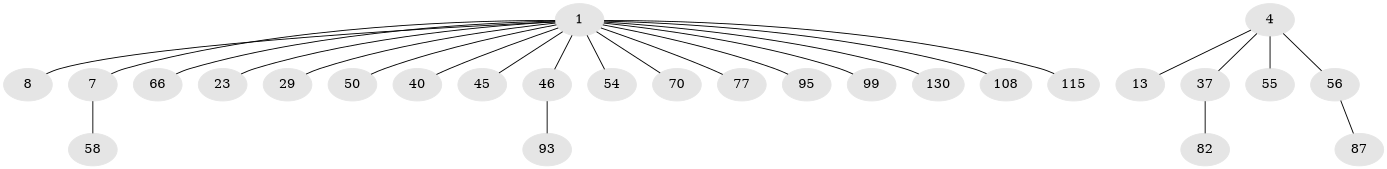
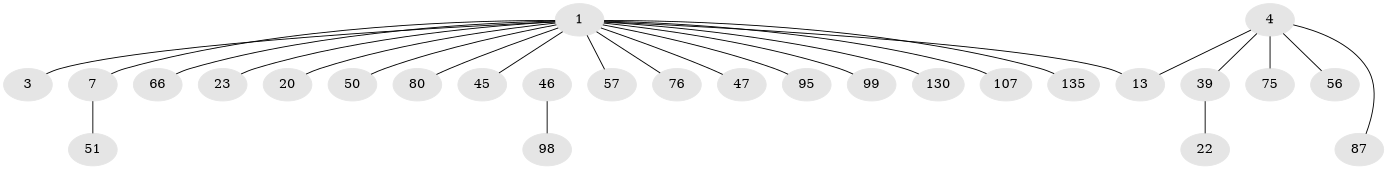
(563, 52) -> (981, 49)
(28, 85) -> (28, 85)
(288, 85) -> (288, 85)
(417, 85) -> (417, 85)
(612, 85) -> (612, 85)
(677, 85) -> (677, 85)
(742, 85) -> (742, 85)
(1006, 85) -> (1006, 85)
(1074, 85) -> (1074, 85)
(1205, 85) -> (1205, 85)
(1270, 85) -> (1270, 85)
(1347, 117) -> (1361, 60)
(93, 150) -> (93, 150)
(547, 150) -> (547, 150)
(1205, 150) -> (1205, 150)
